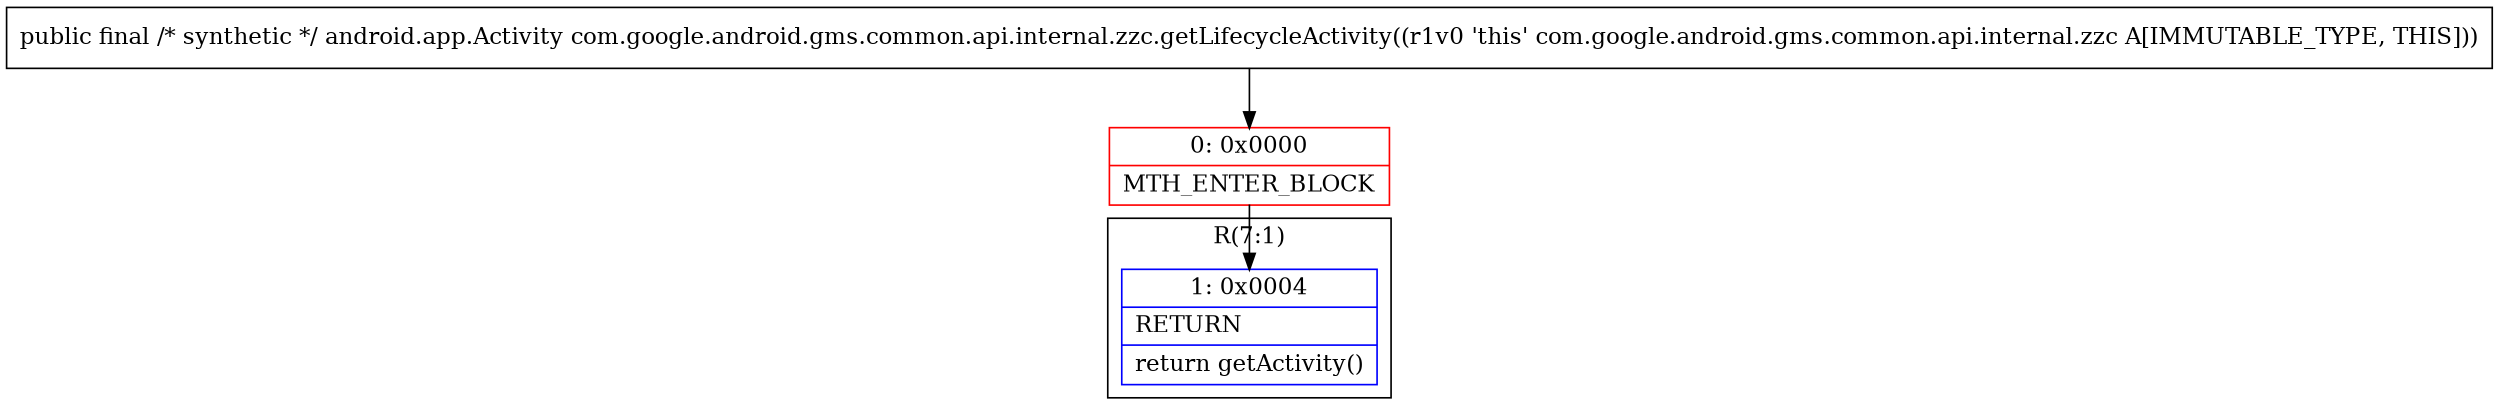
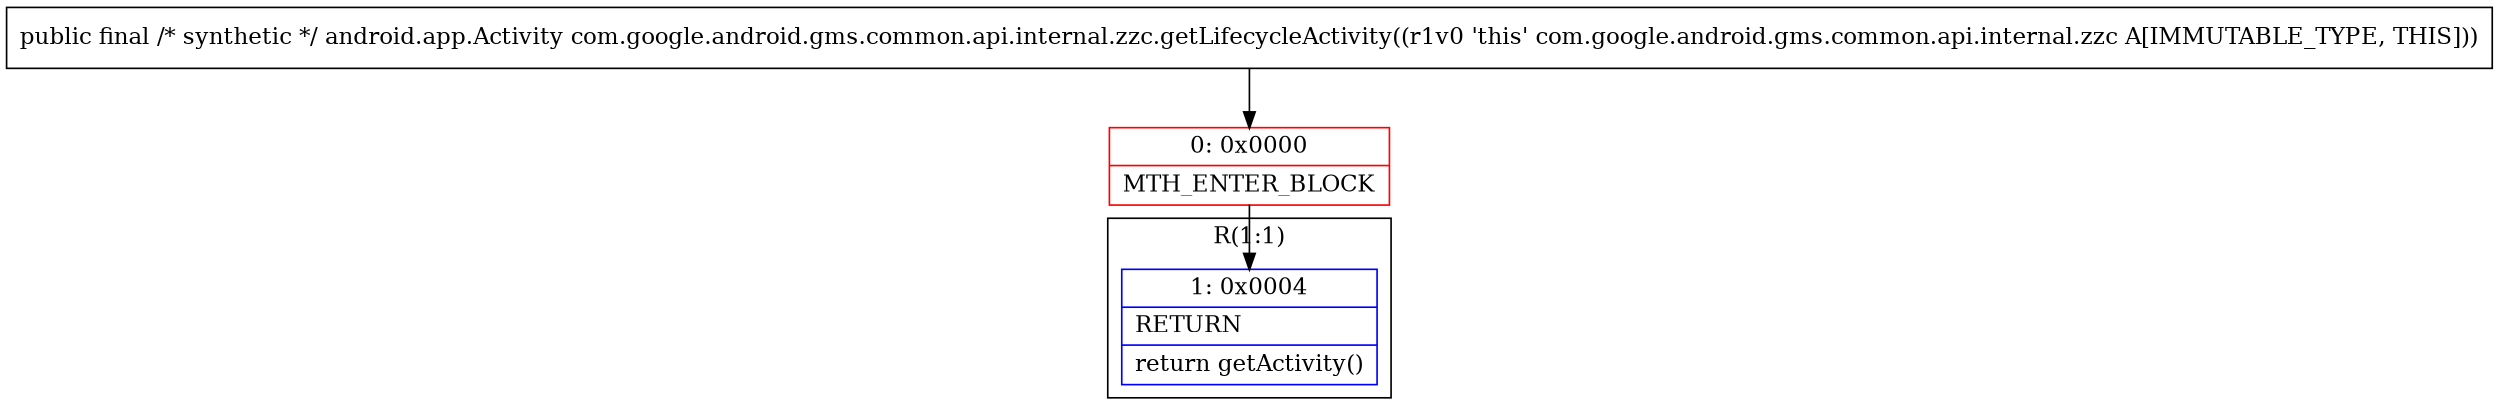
(1249, 237) -> (1249, 237)
